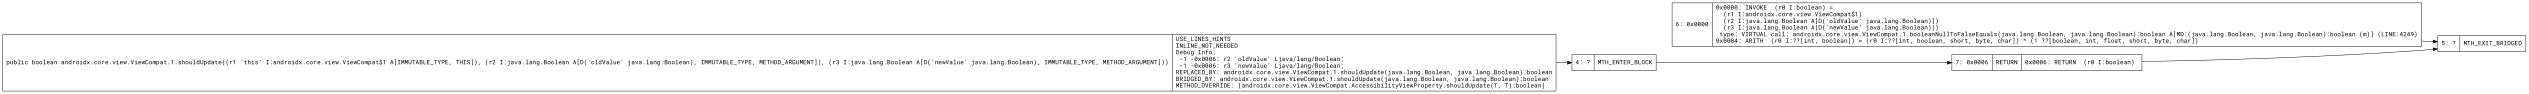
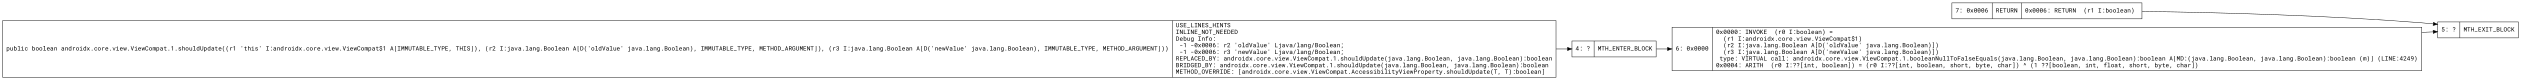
(2493, 43) -> (2489, 30)
(2082, 62) -> (2082, 11)
(1802, 63) -> (1662, 49)
